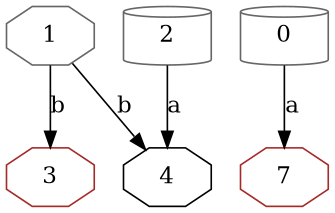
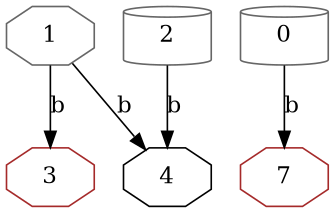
(175, 106) -> (175, 106)
(292, 106) -> (292, 106)
